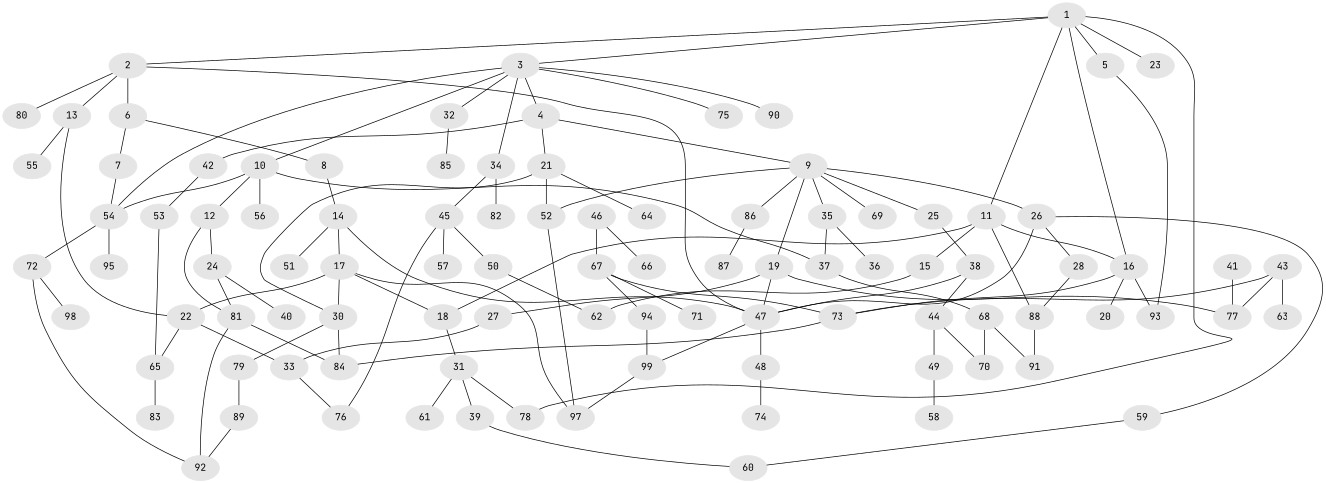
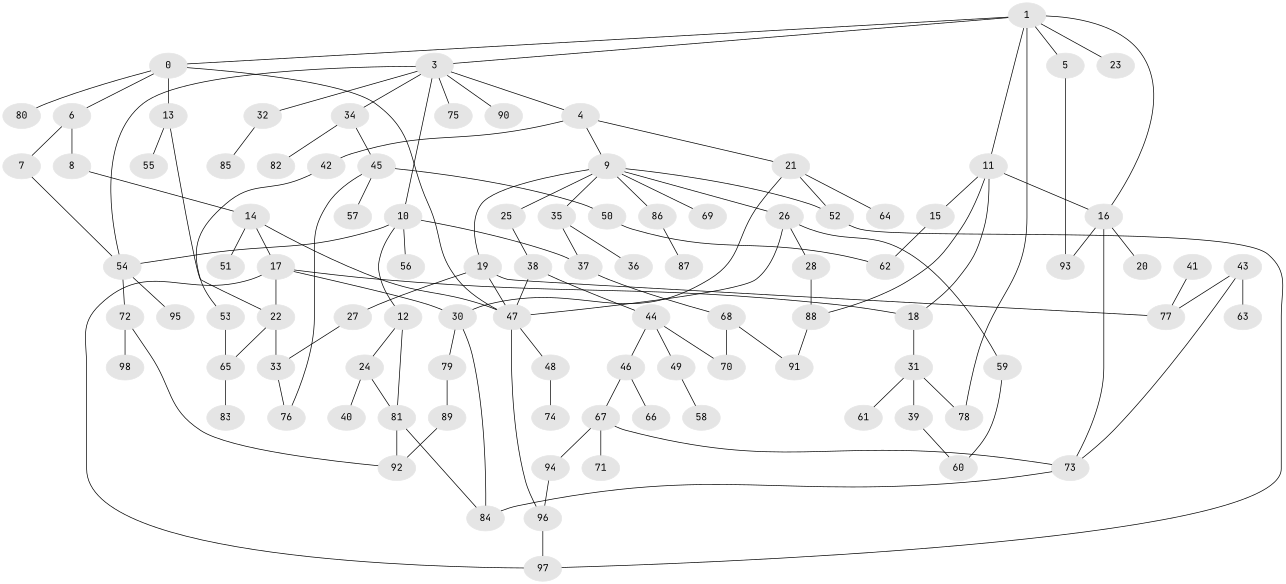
(128, 66) -> (168, 66)
none -> (639, 342)
(647, 367) -> (543, 518)
